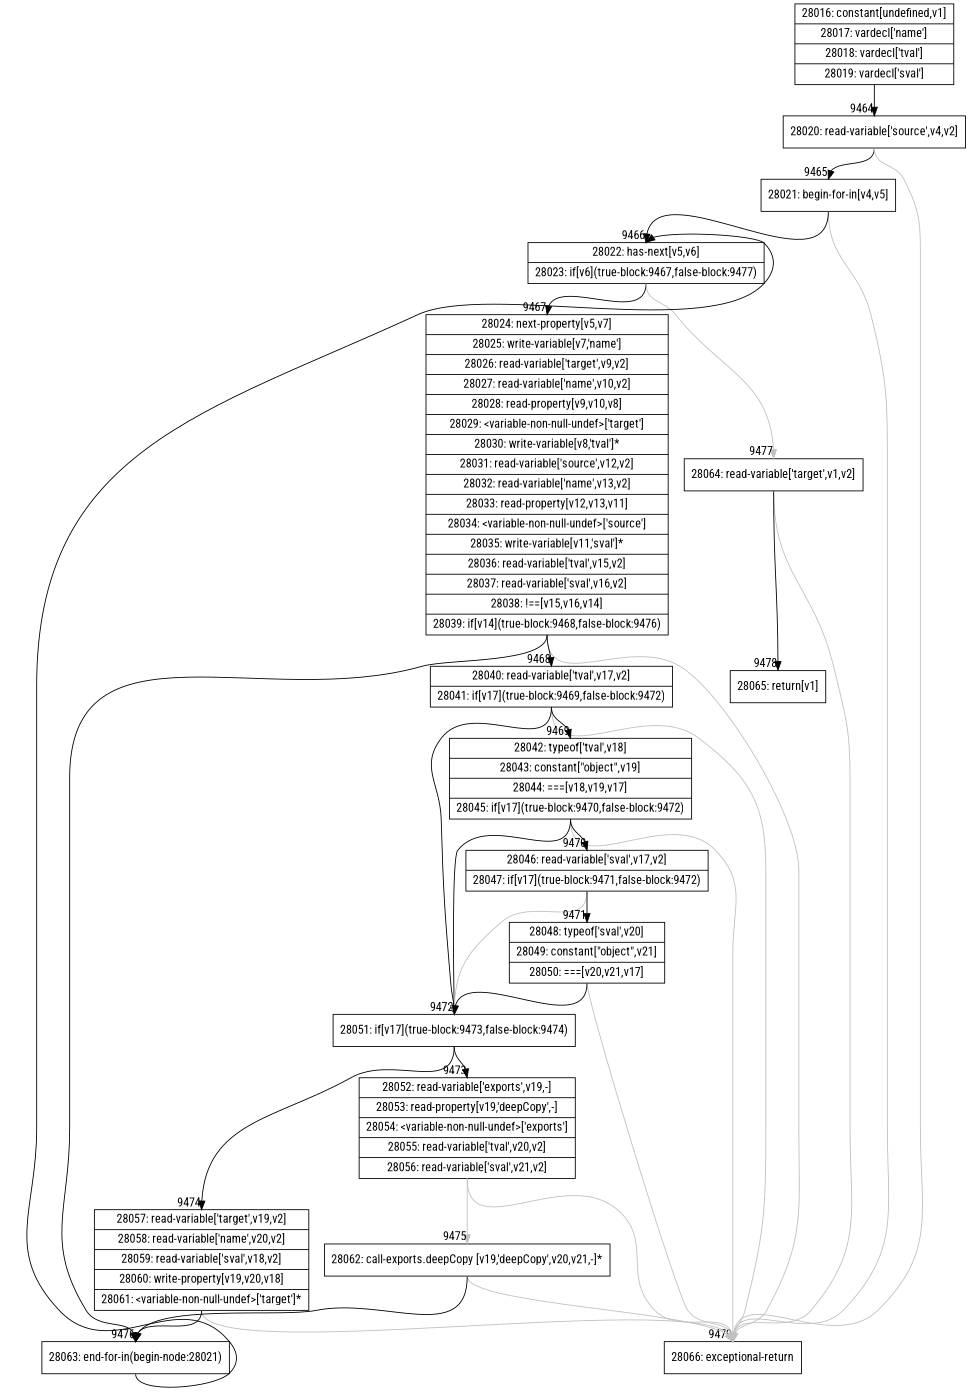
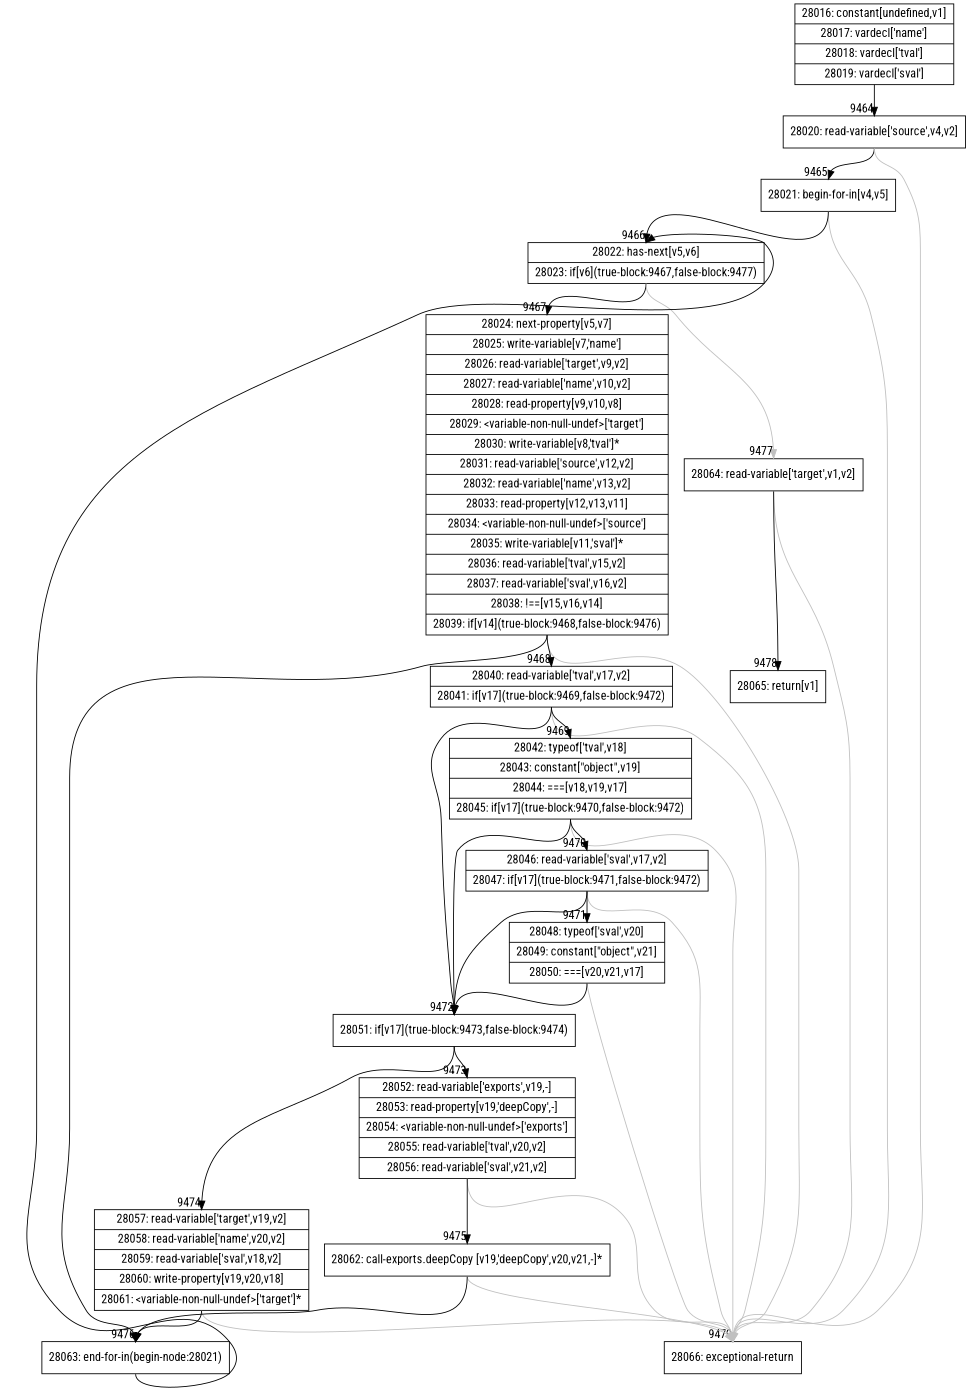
(502, 922) -> (502, 922)
none -> (700, 1076)
(467, 1207) -> (467, 1207)
